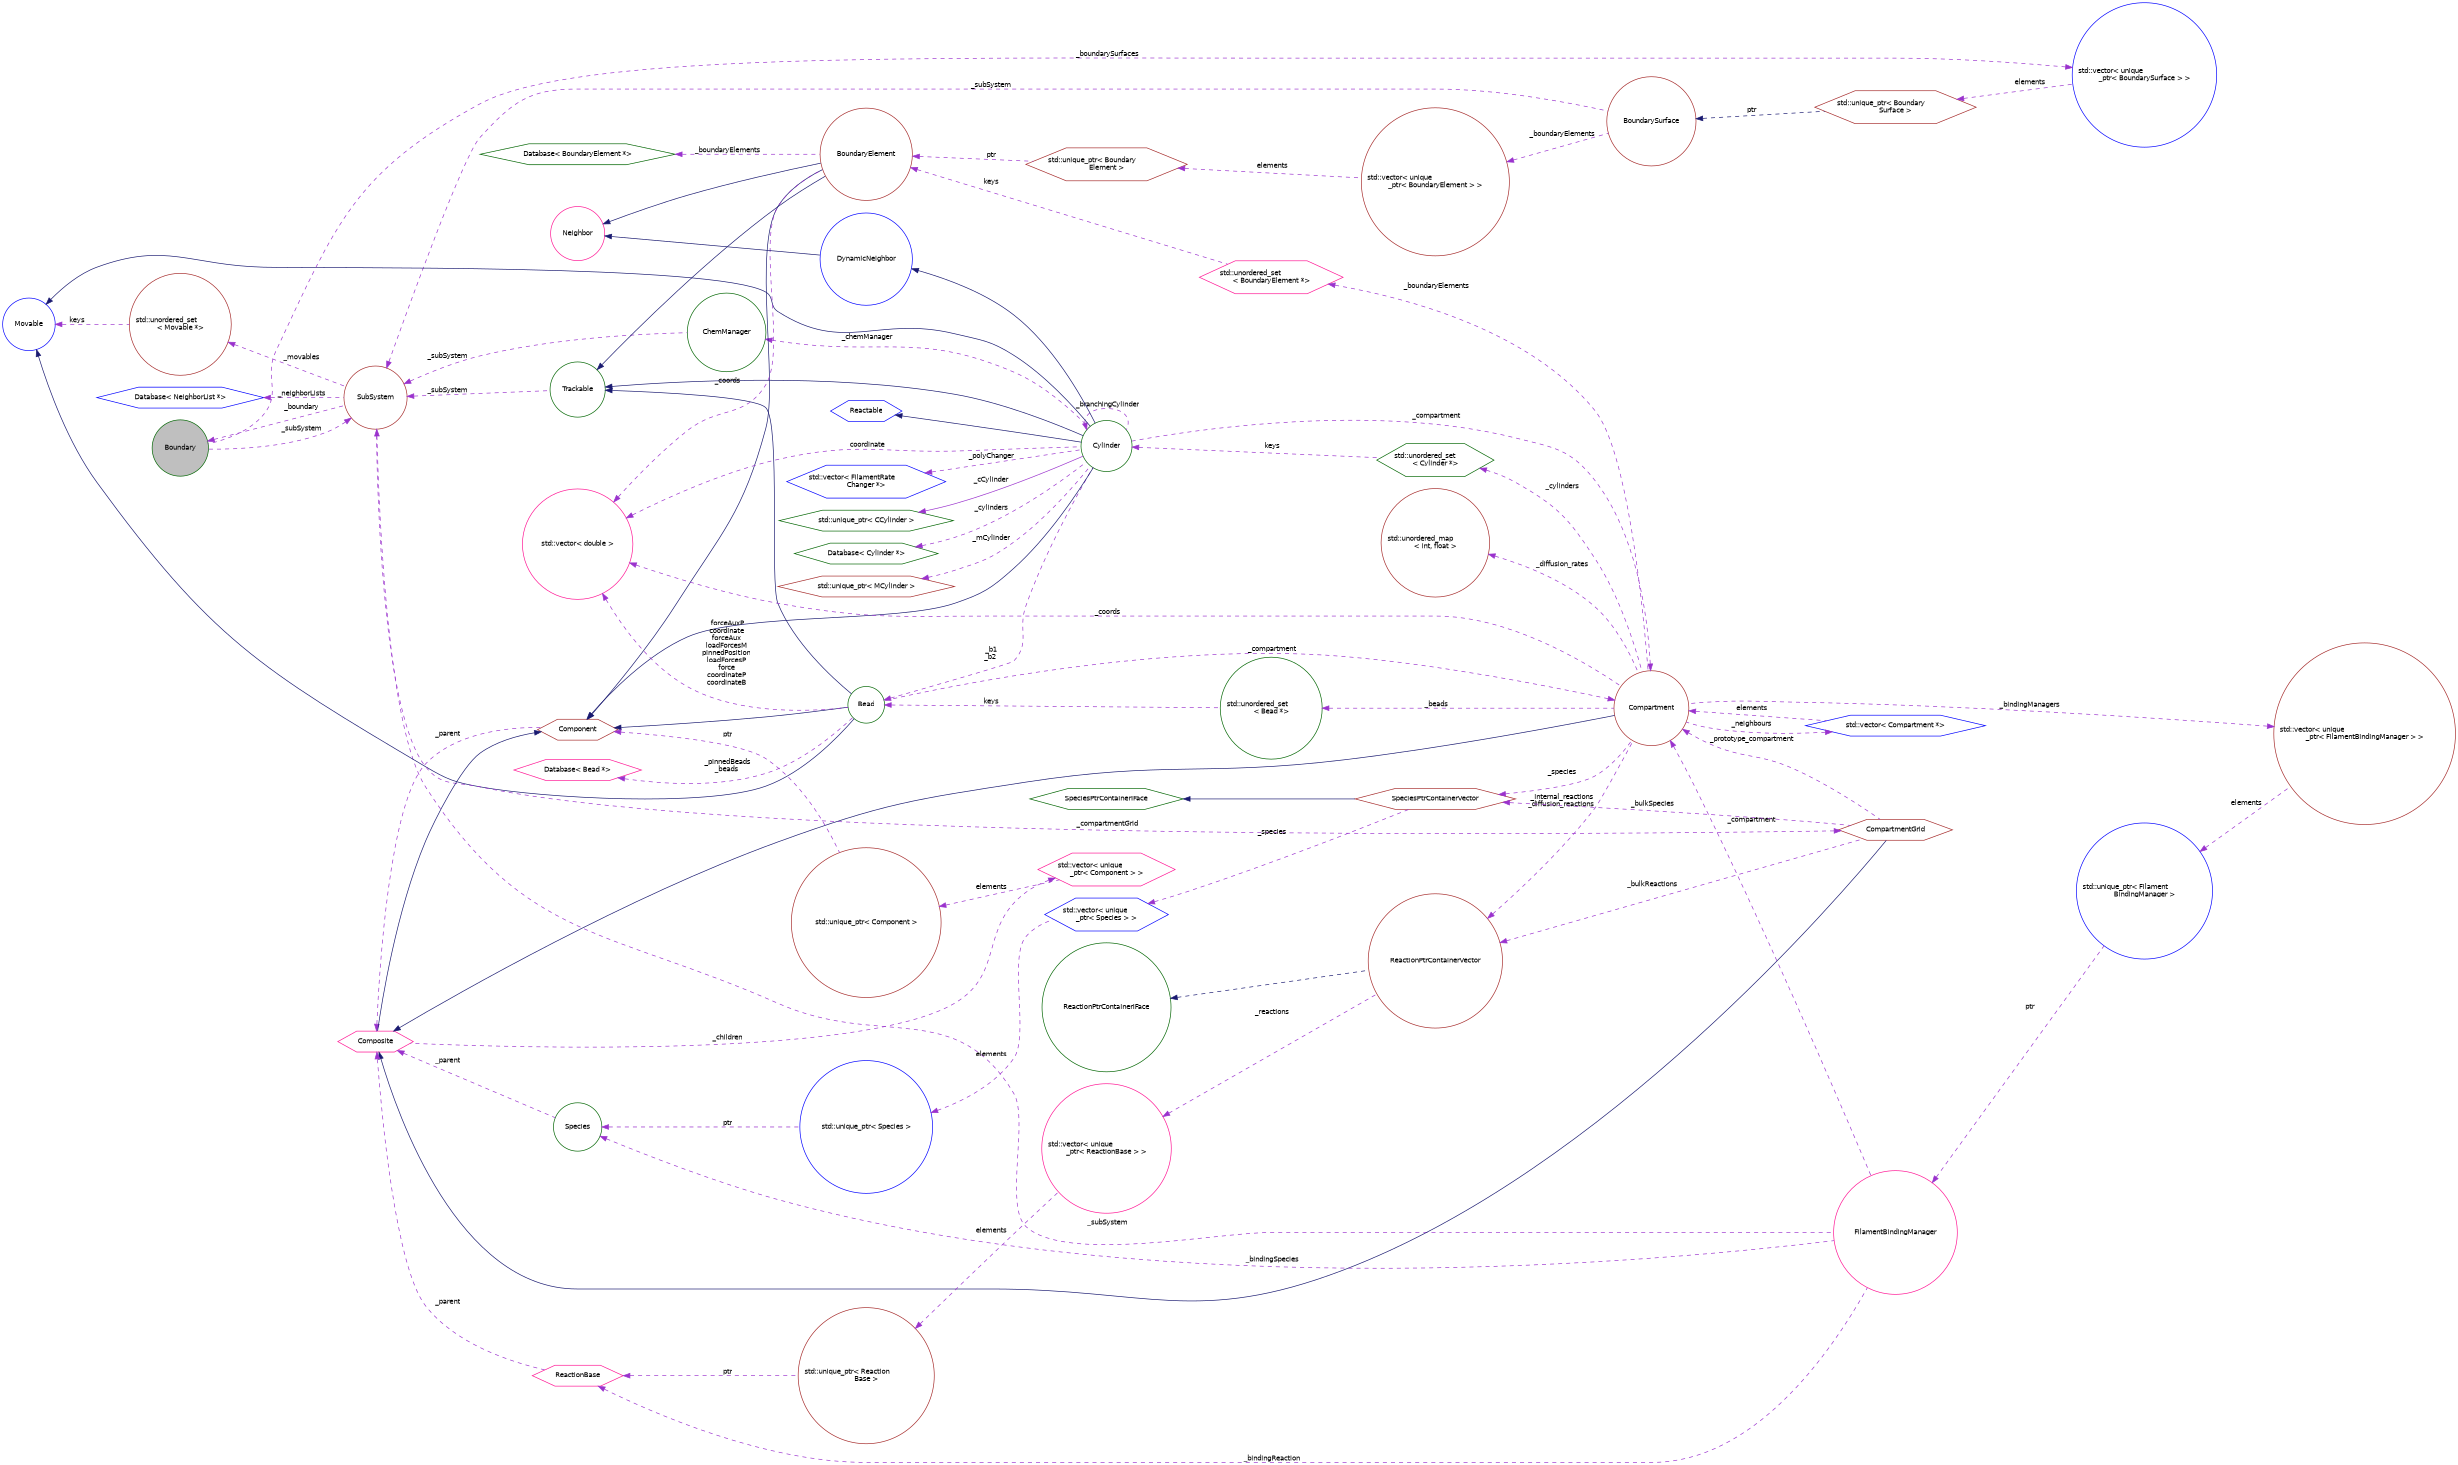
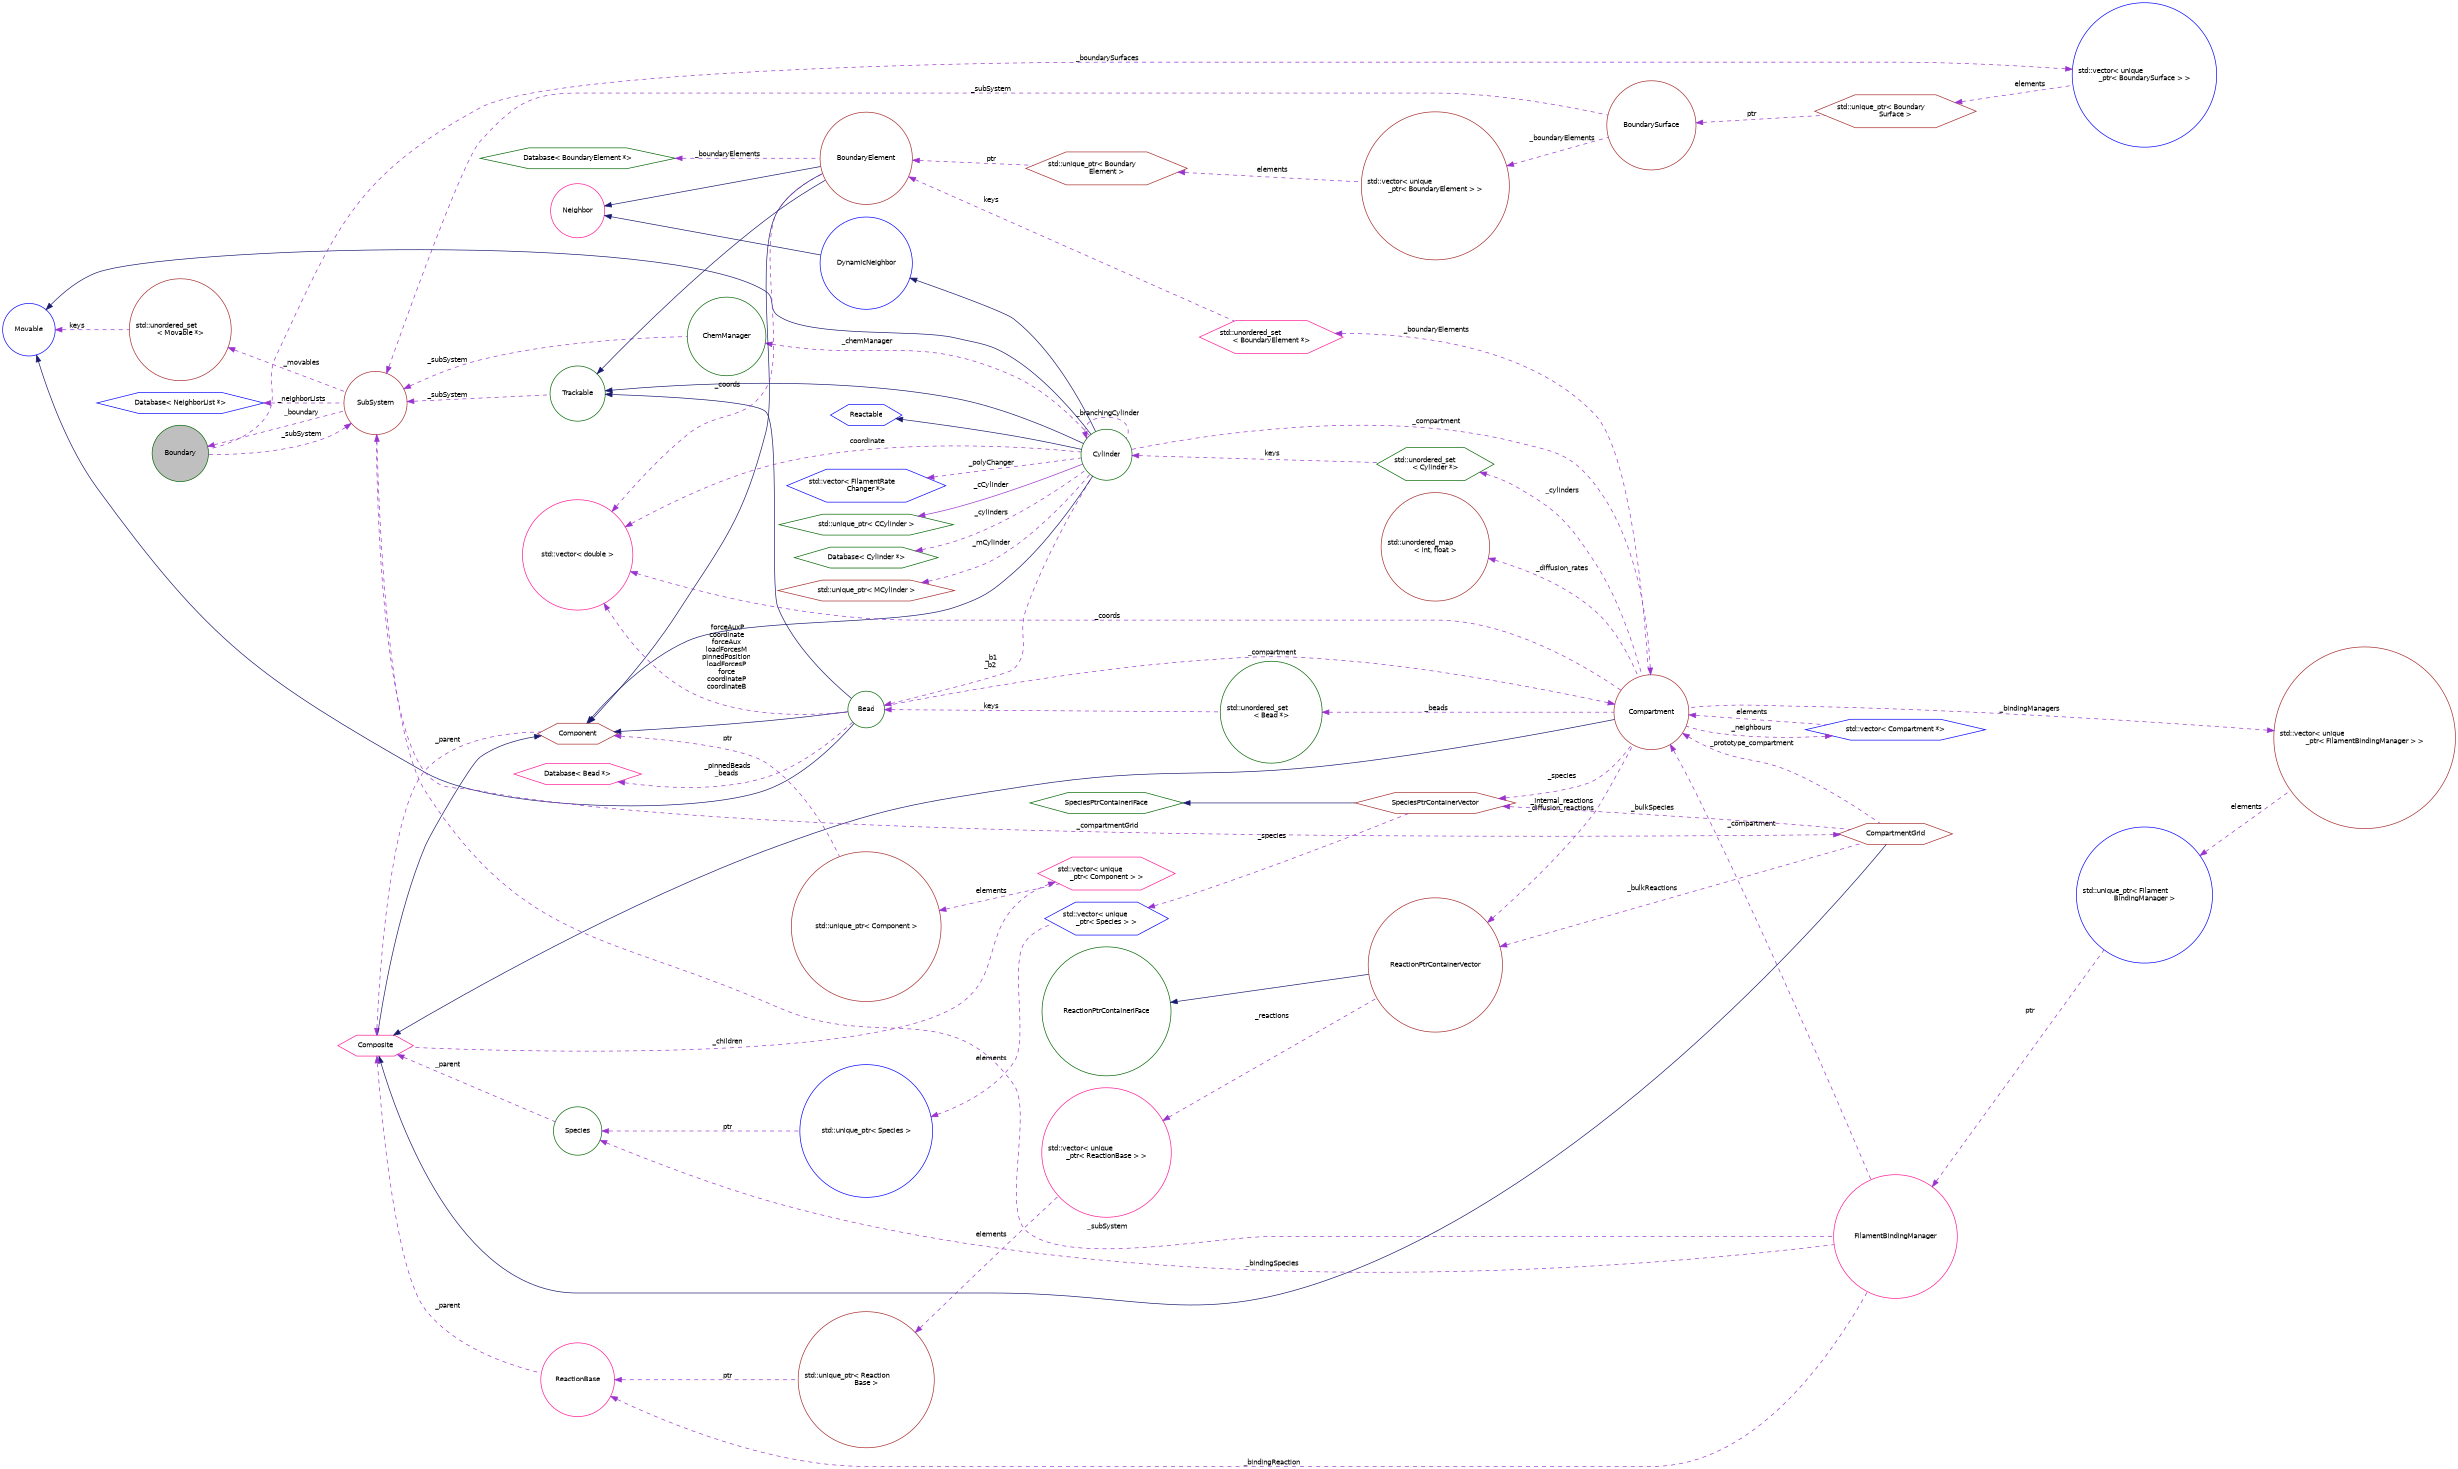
(1764, 115) -> (1764, 119)
(1273, 984) -> (1273, 988)
(578, 1376) -> (578, 1380)
